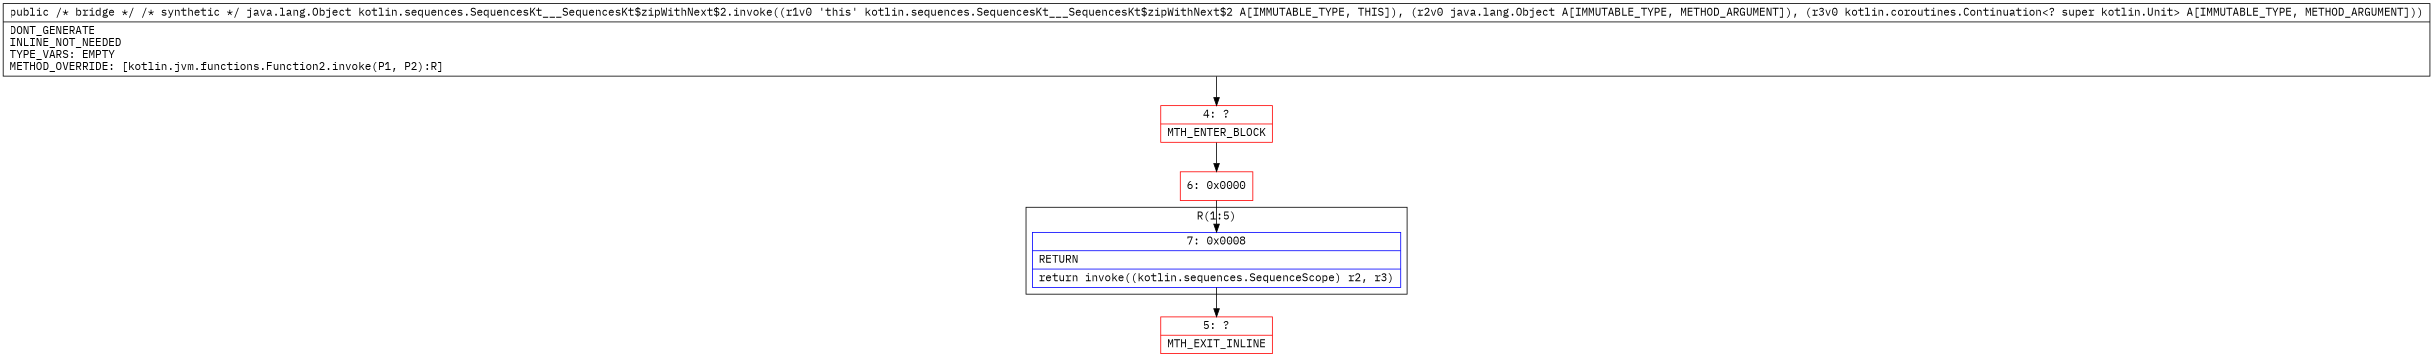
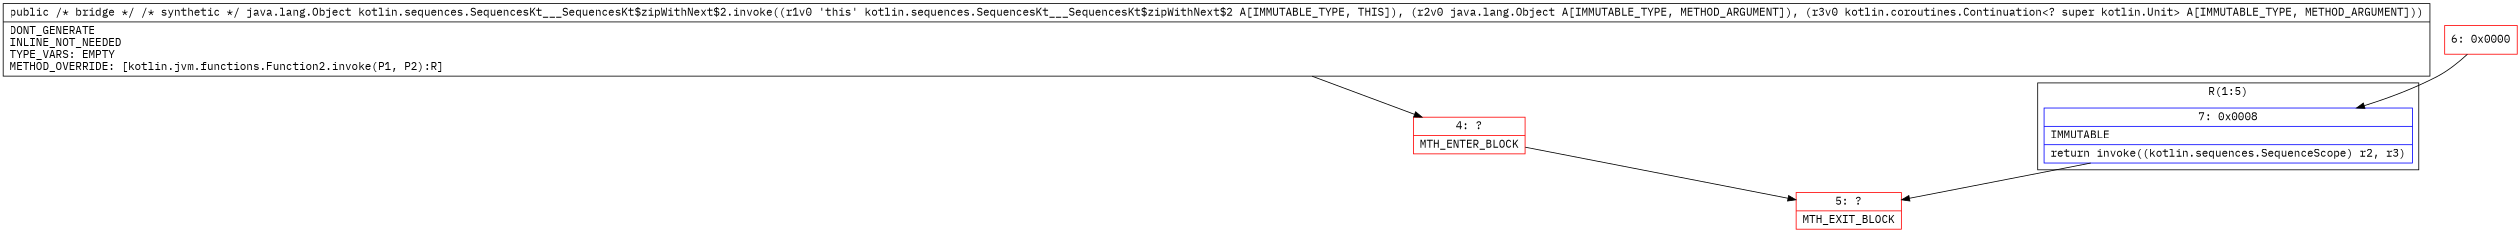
(1217, 153) -> (1657, 173)
(1059, 259) -> (2080, 135)
(1217, 344) -> (1849, 220)
